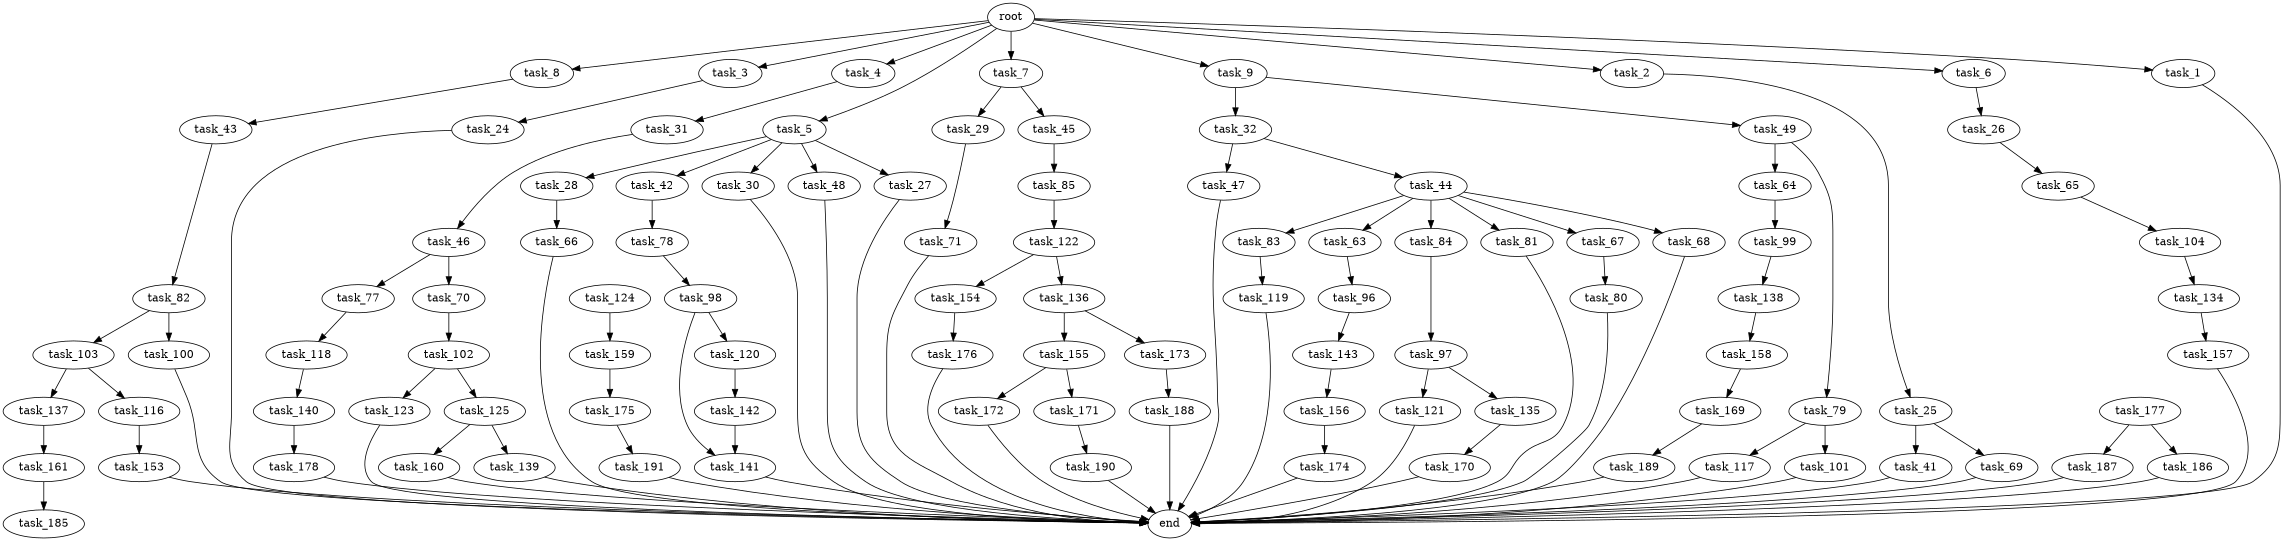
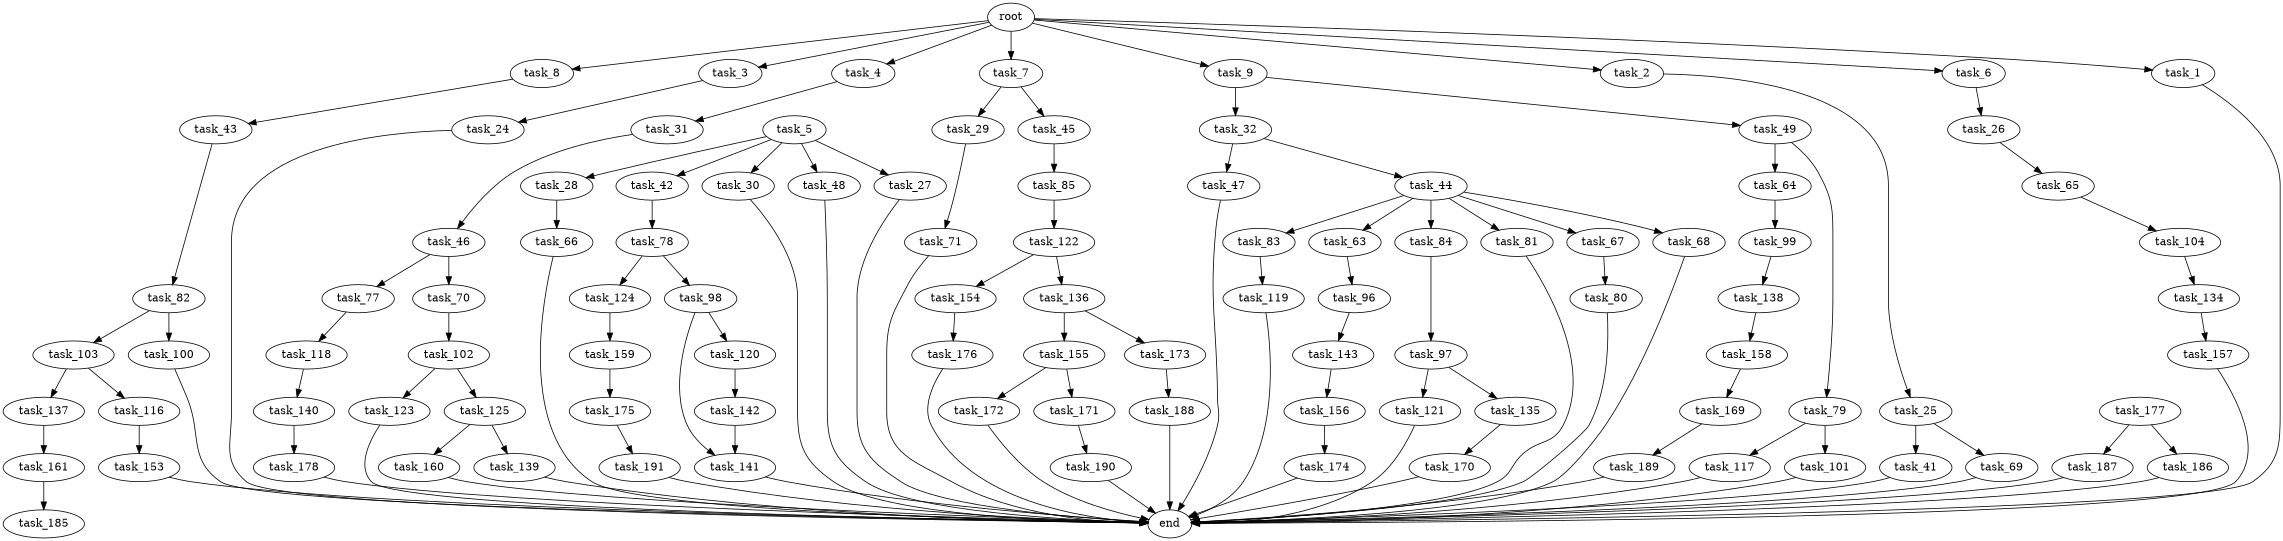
(915, 80) -> none
none -> (633, 267)
